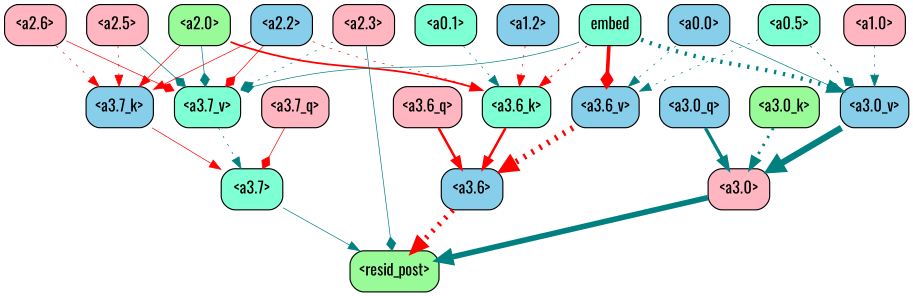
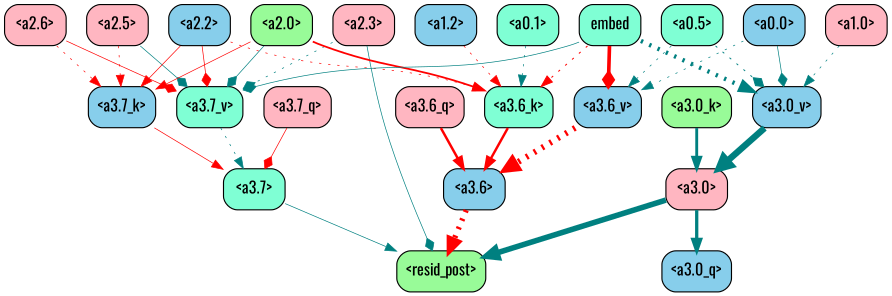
(714, 143) -> (697, 225)
(765, 143) -> (697, 143)
